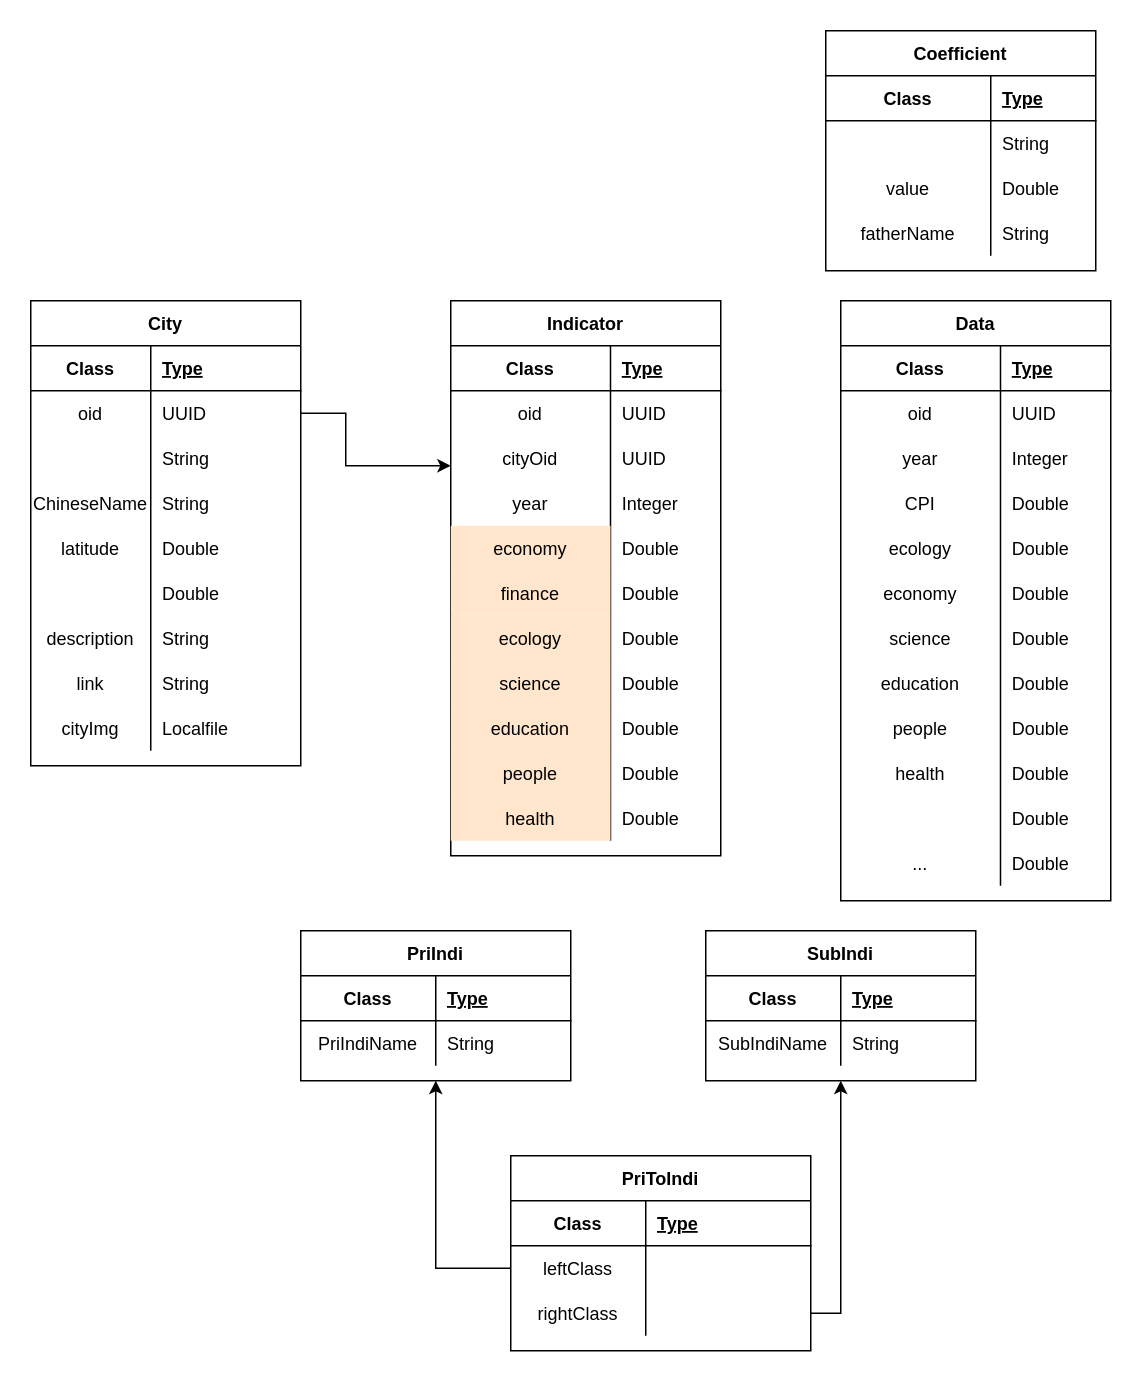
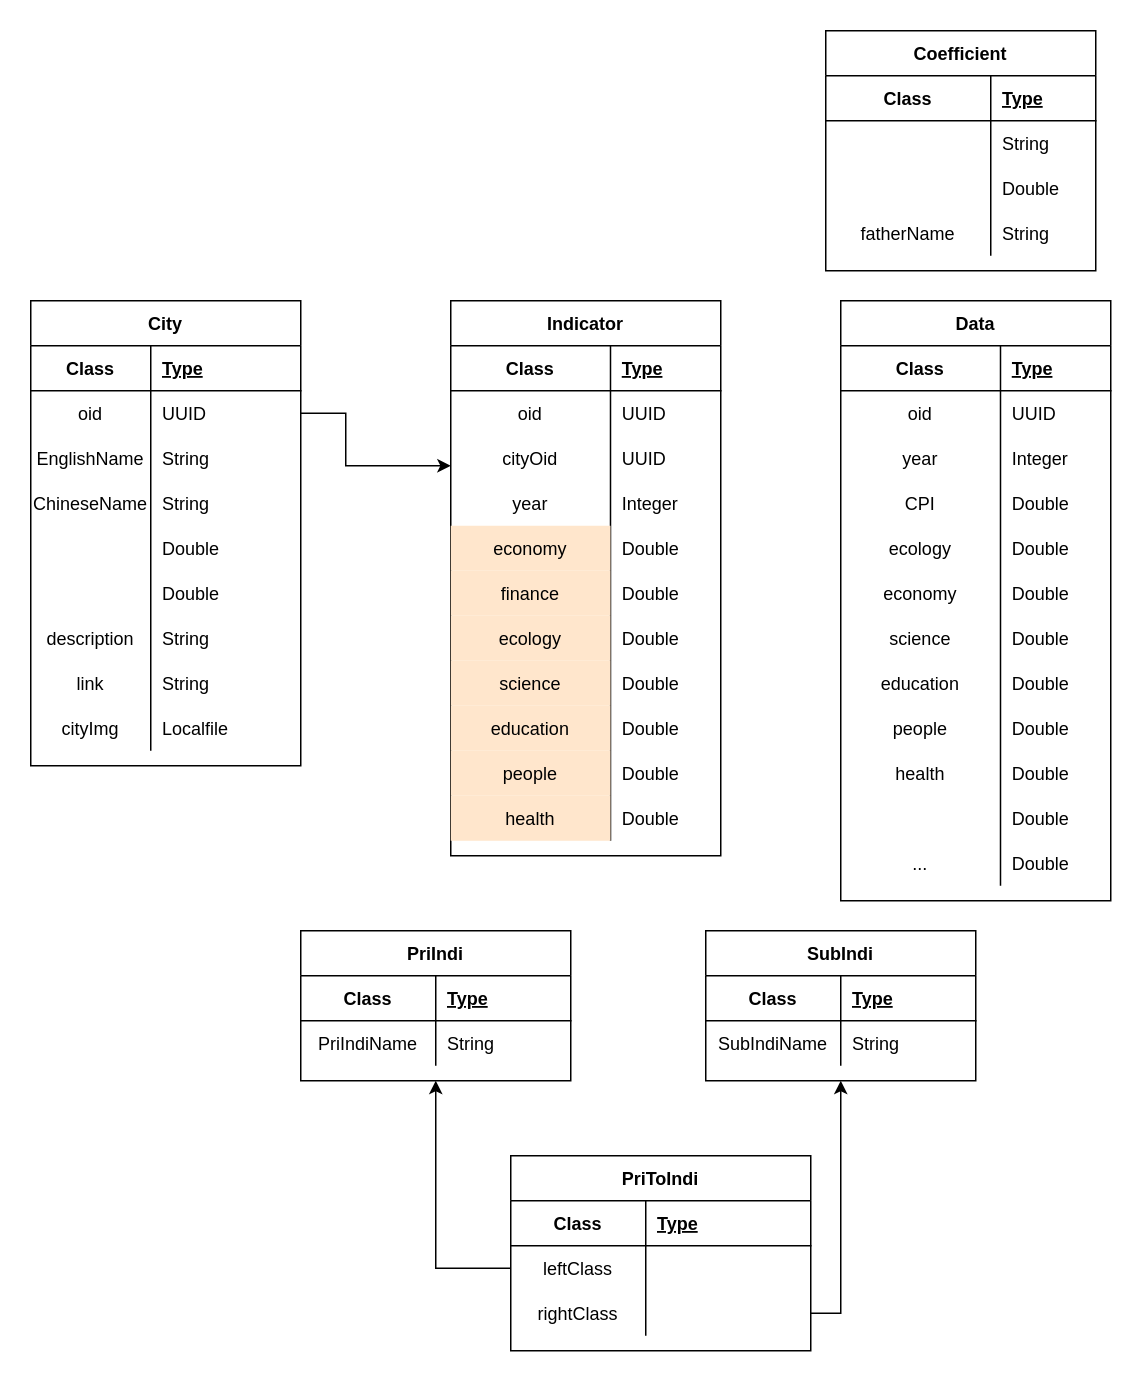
(908, 188) -> none
none -> (91, 458)
(91, 548) -> none
